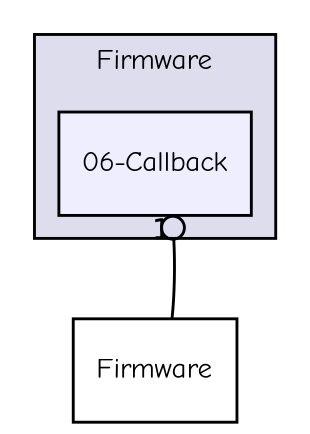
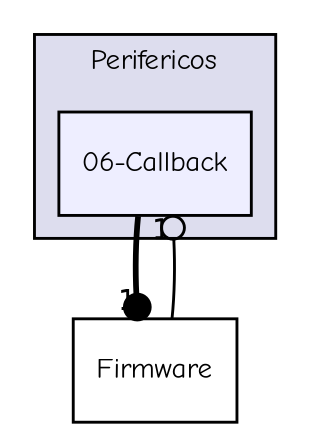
(155, 62) -> (155, 62)
none -> (136, 256)
